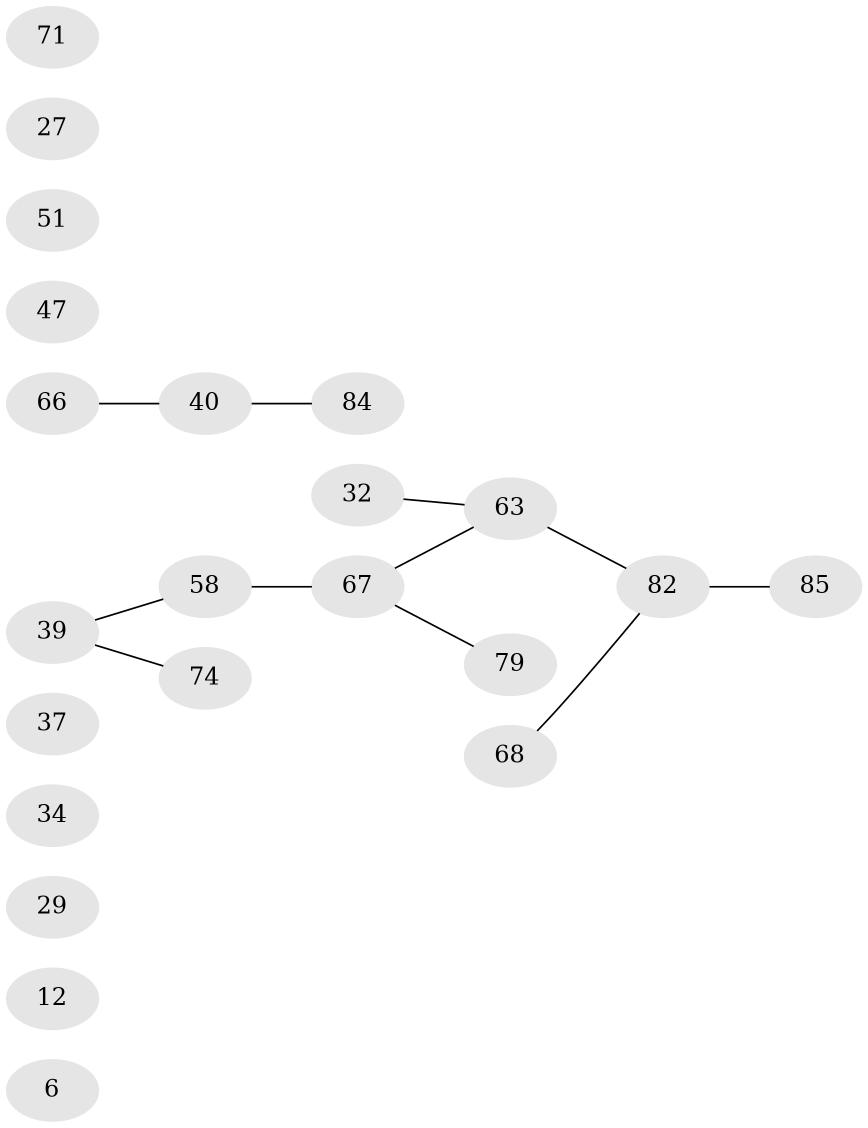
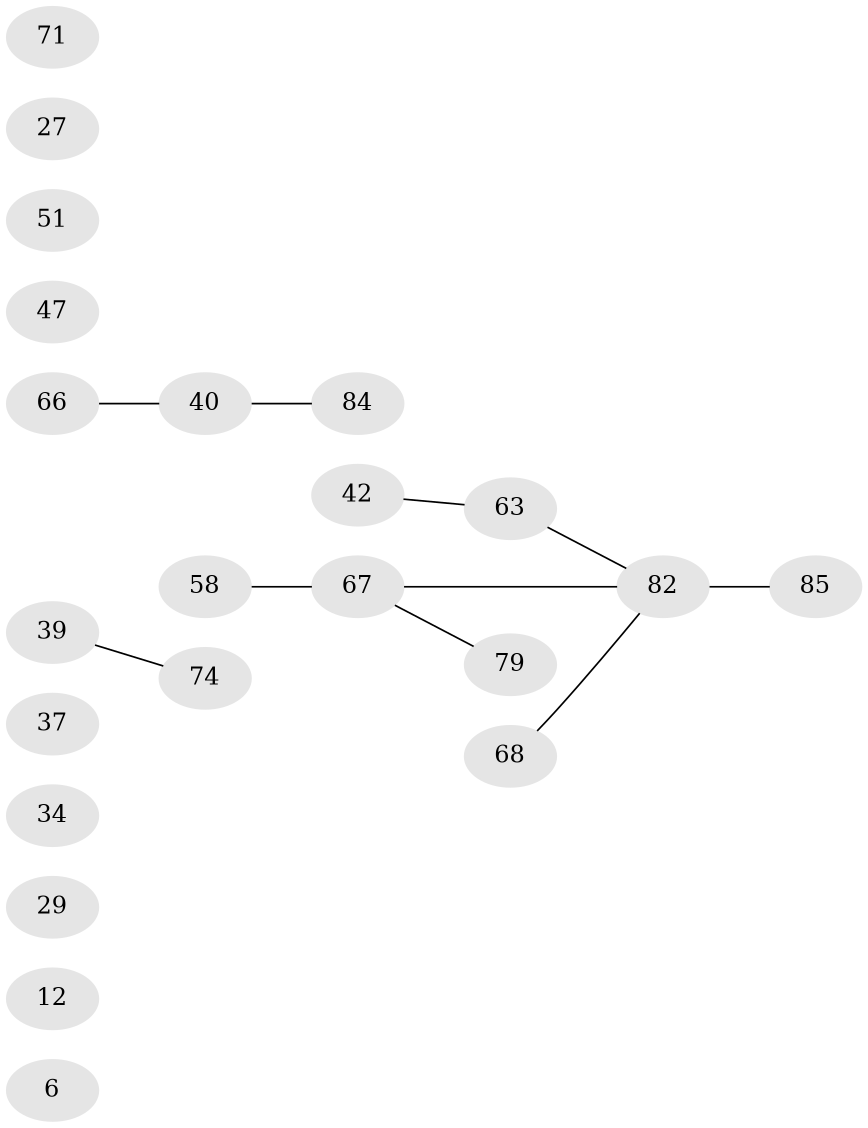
(358, 495) -> (358, 495)
(434, 548) -> (511, 587)
(129, 610) -> none
